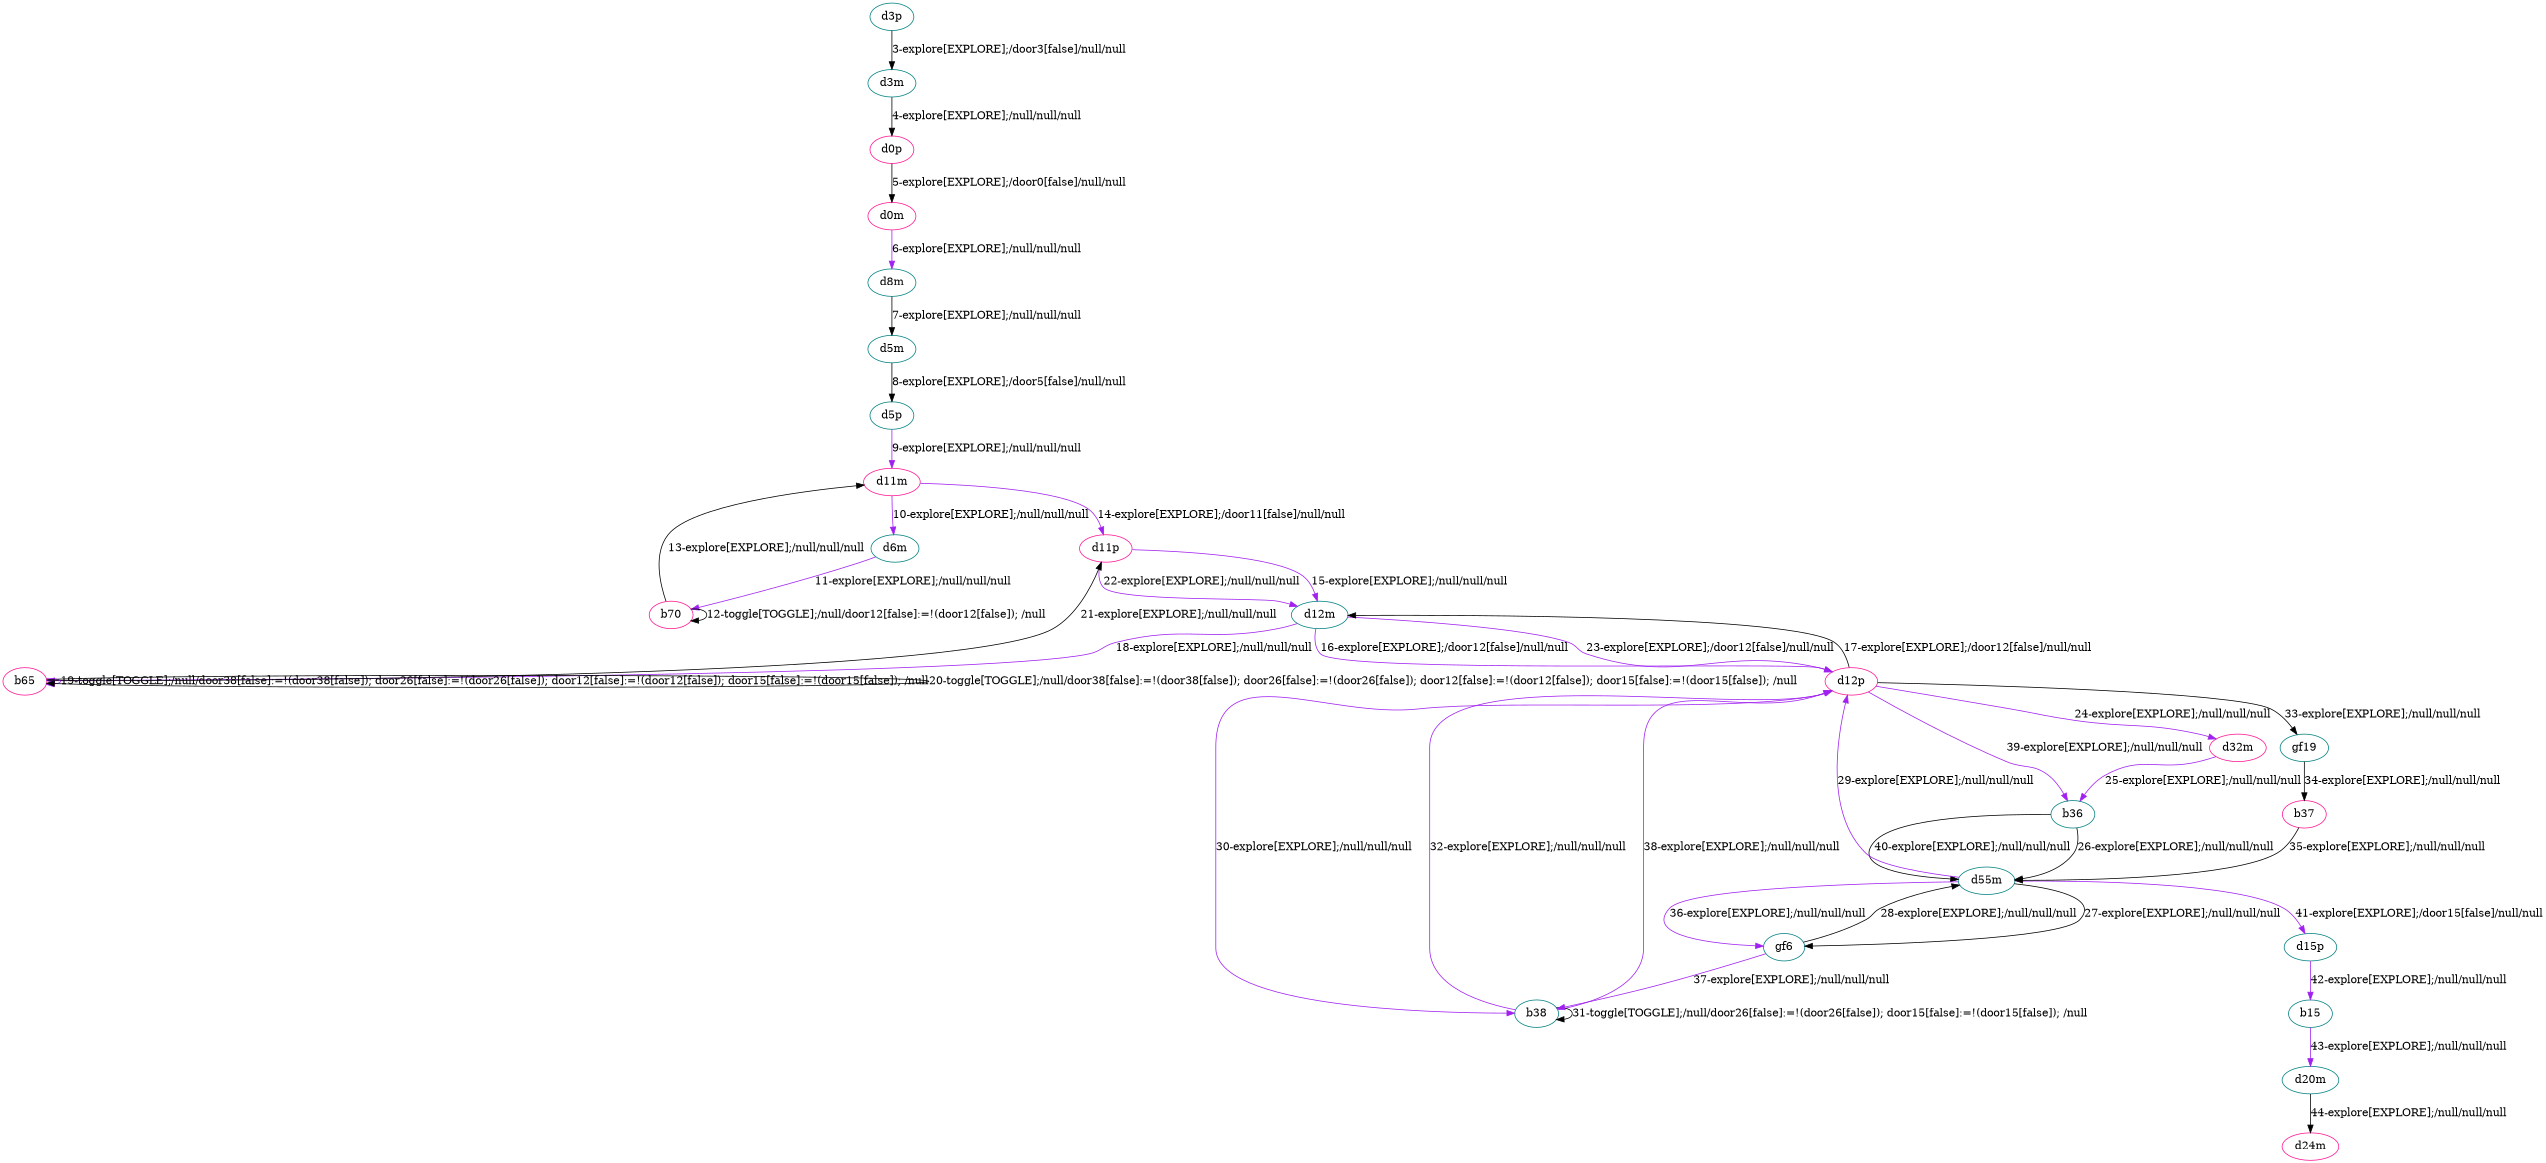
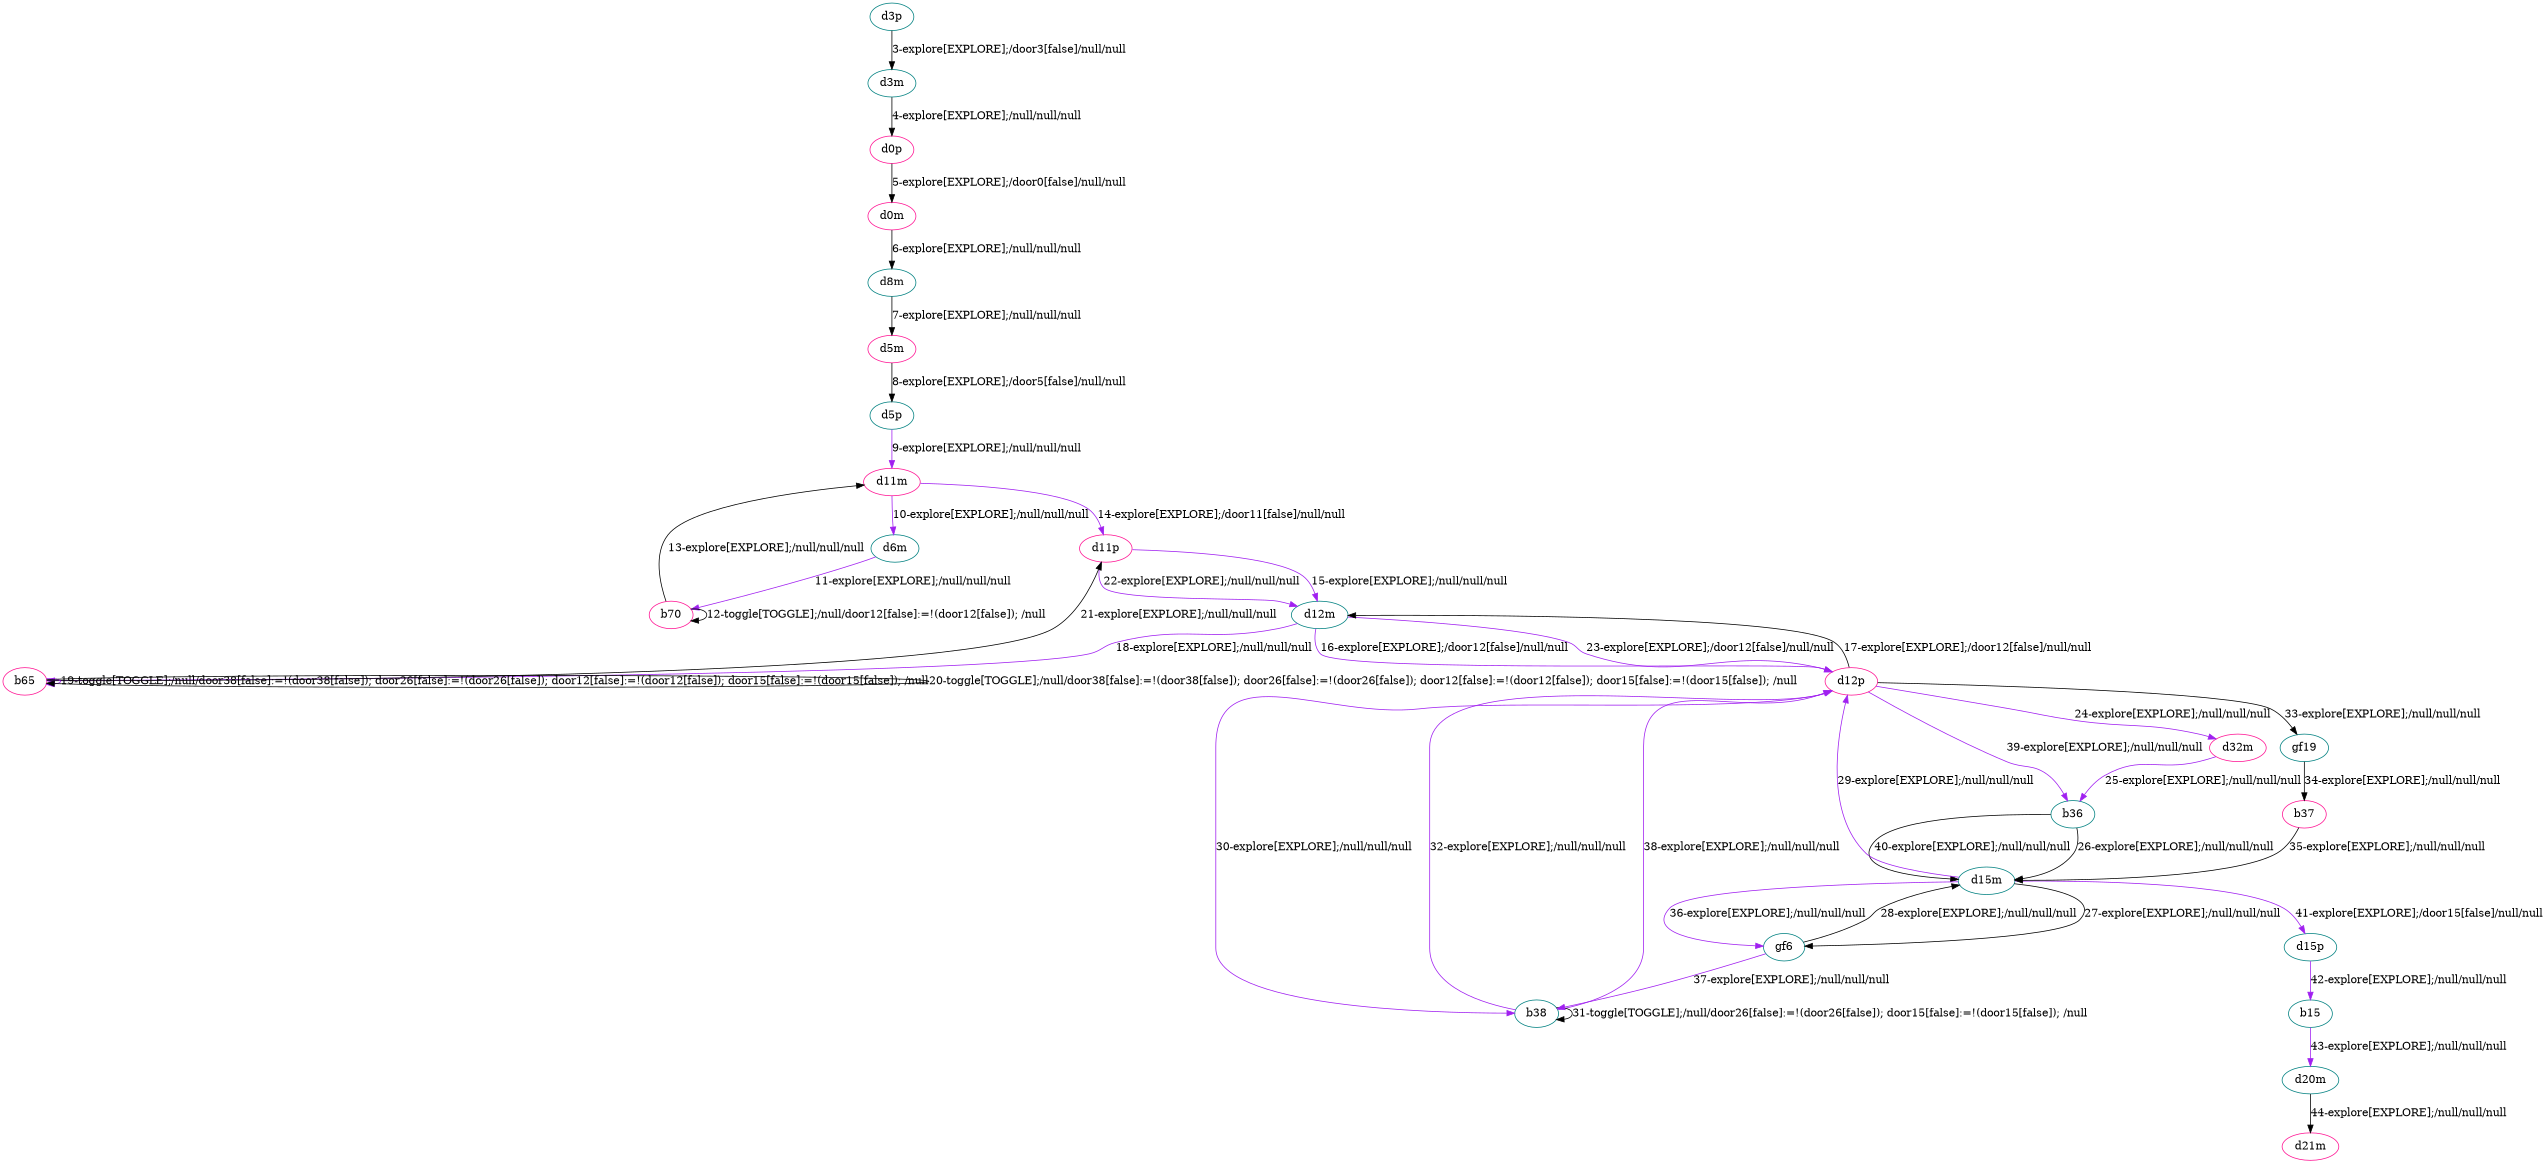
(892, 246) -> (892, 246)
(892, 349) -> (892, 349)
(1987, 881) -> (1987, 881)
(2310, 1147) -> (2310, 1147)
